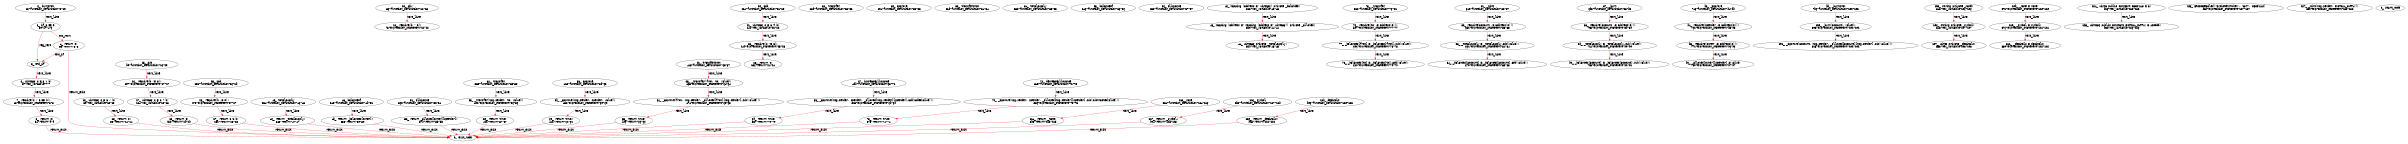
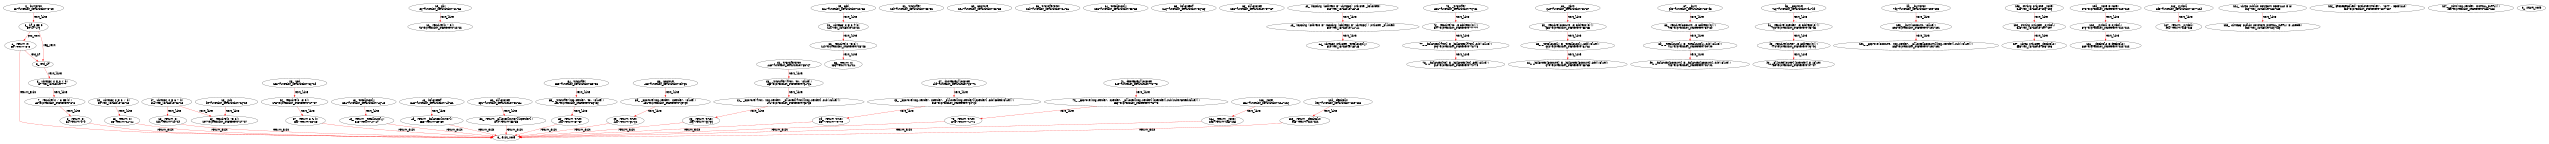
(149, 92) -> (194, 111)
(810, 132) -> none
